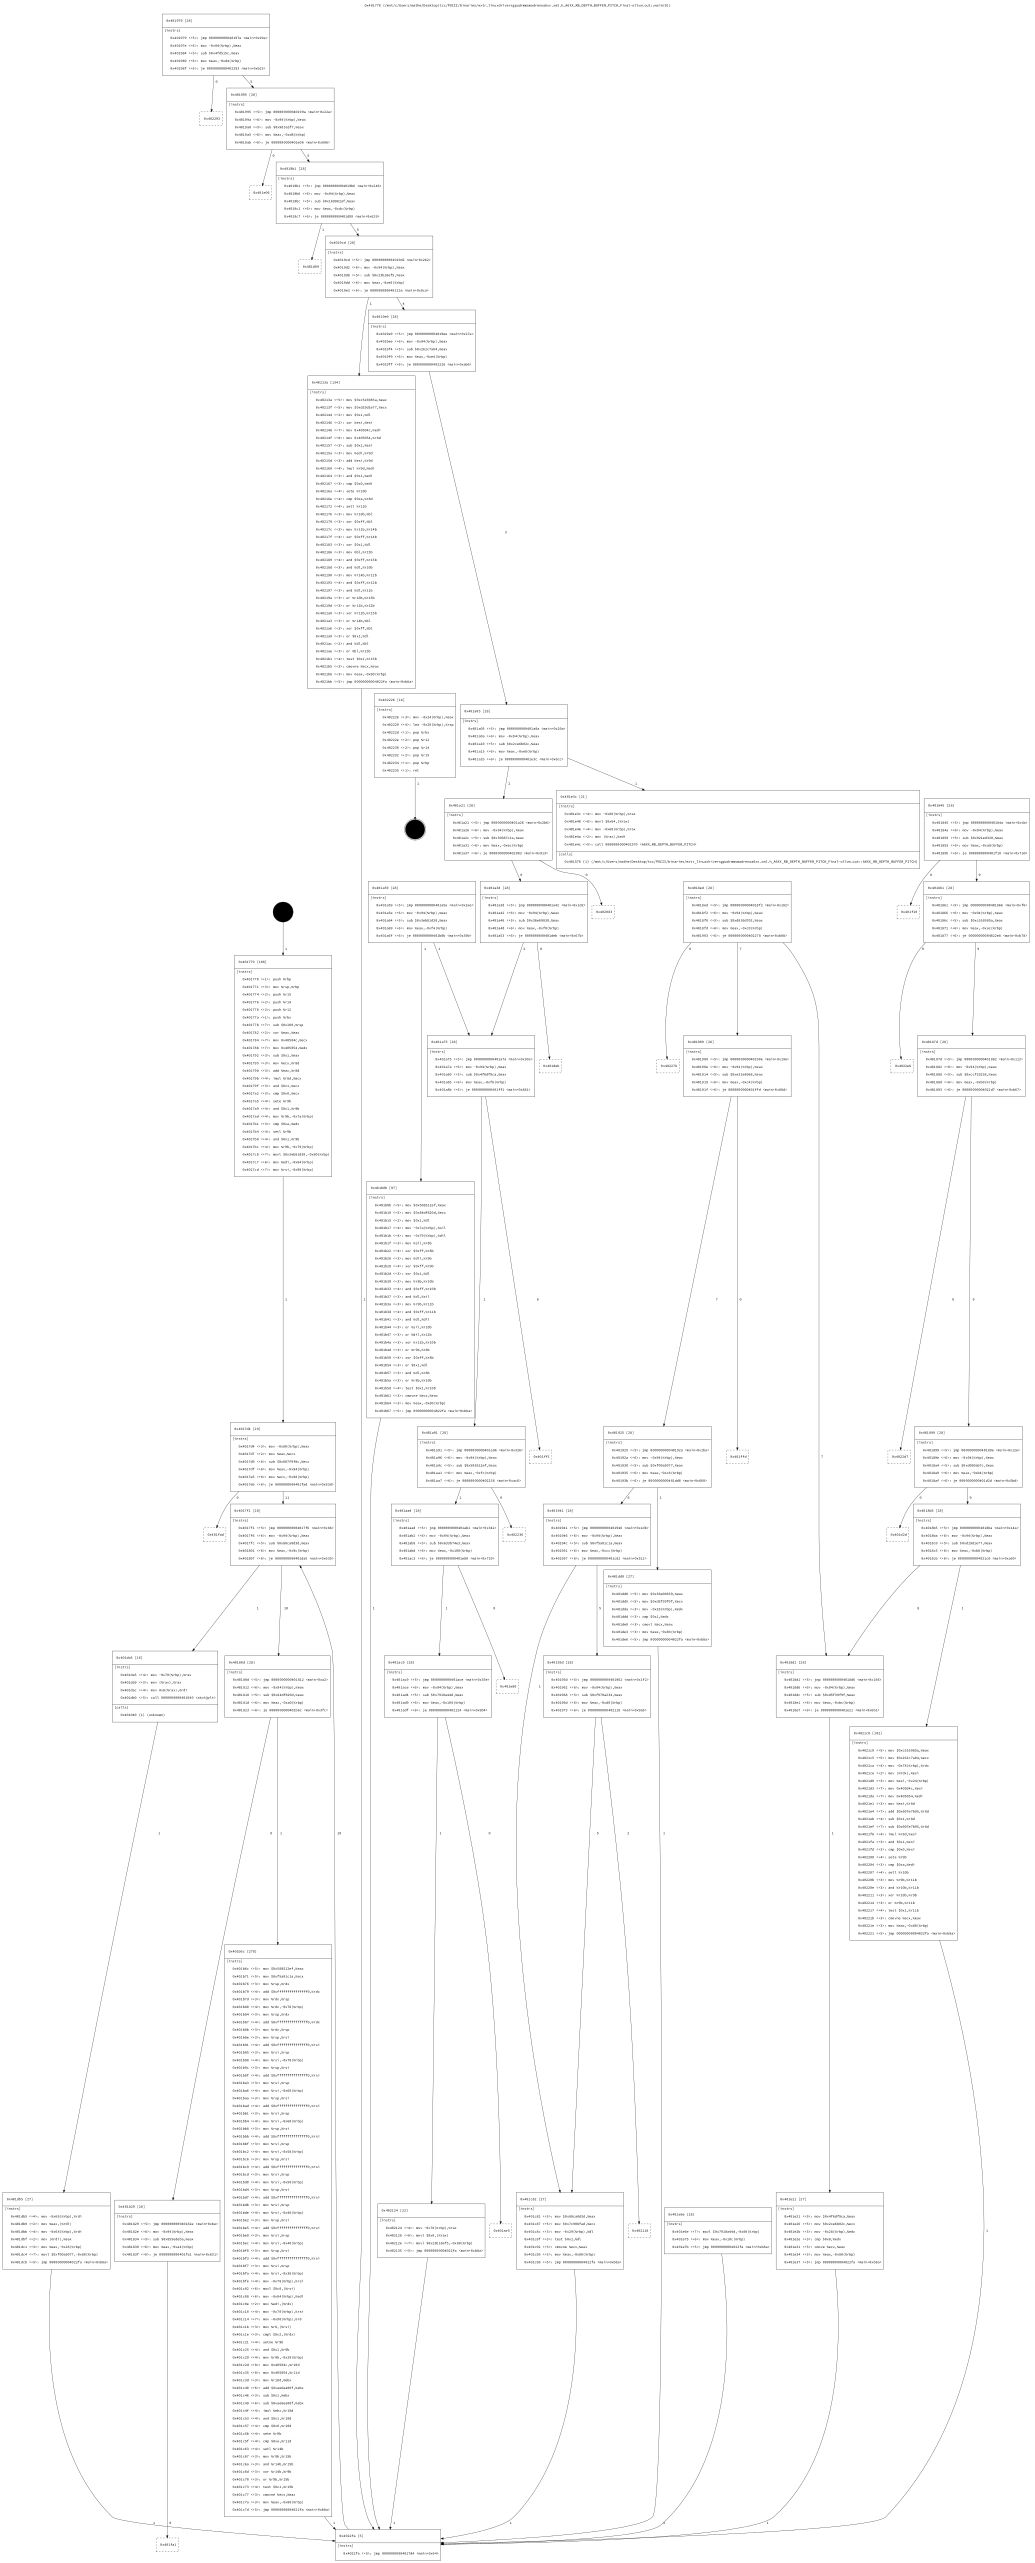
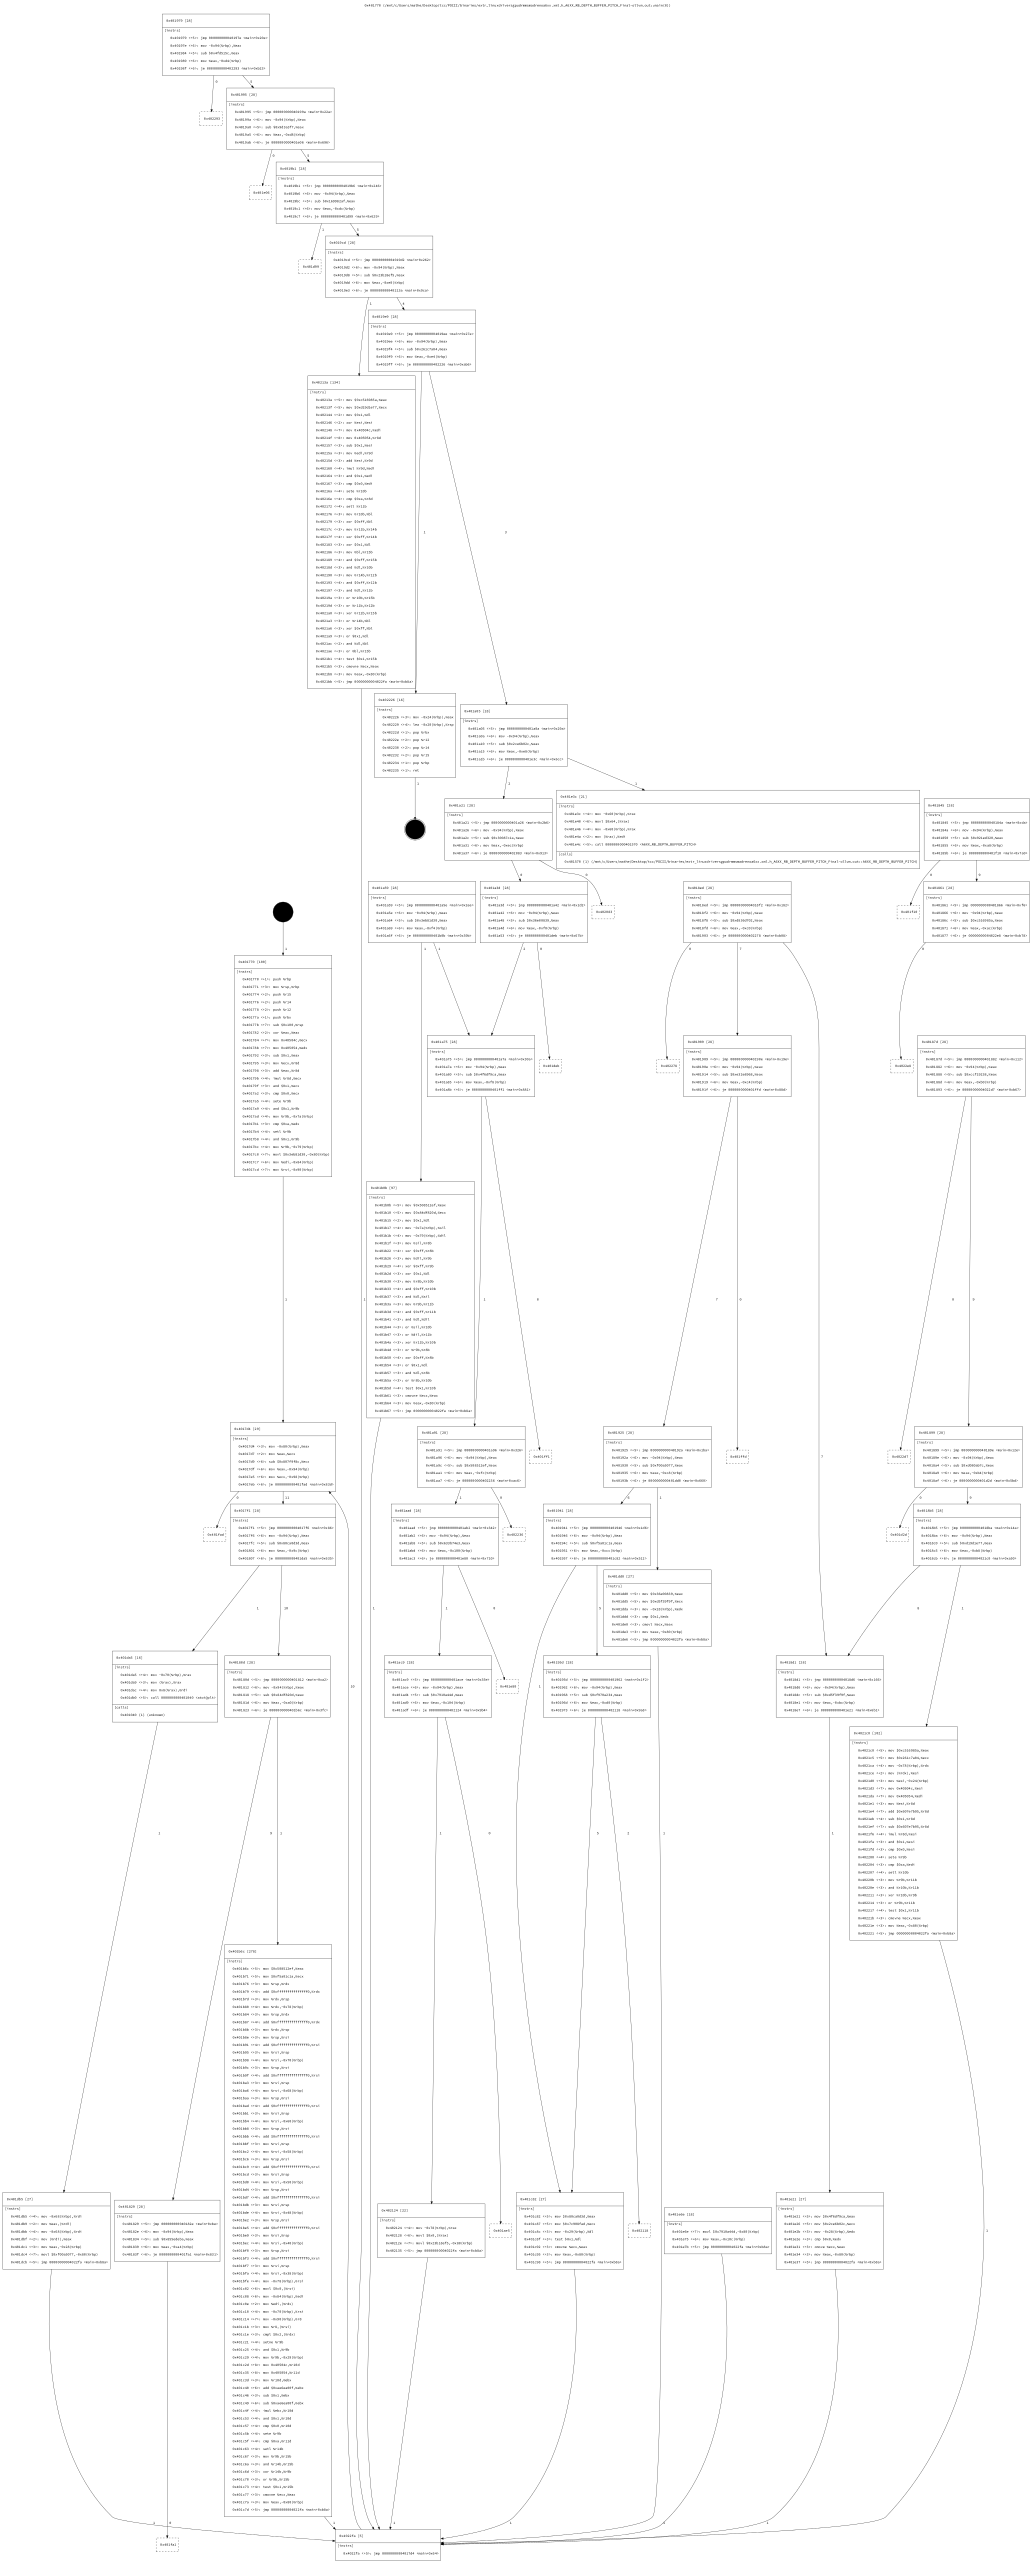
none -> (419, 531)
(974, 988) -> none
(335, 2046) -> (348, 2010)
